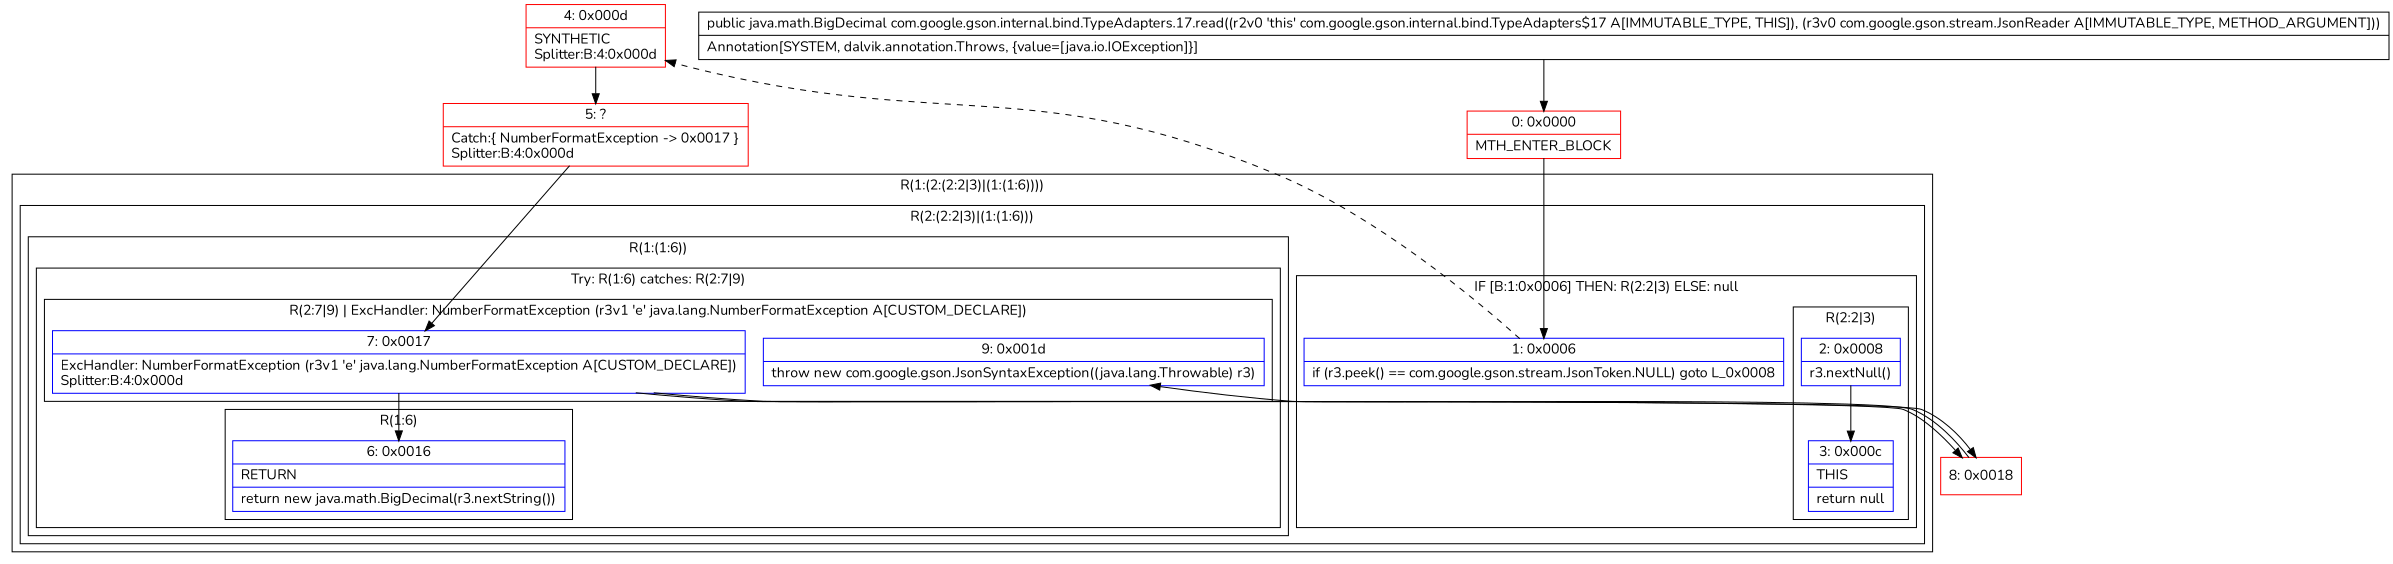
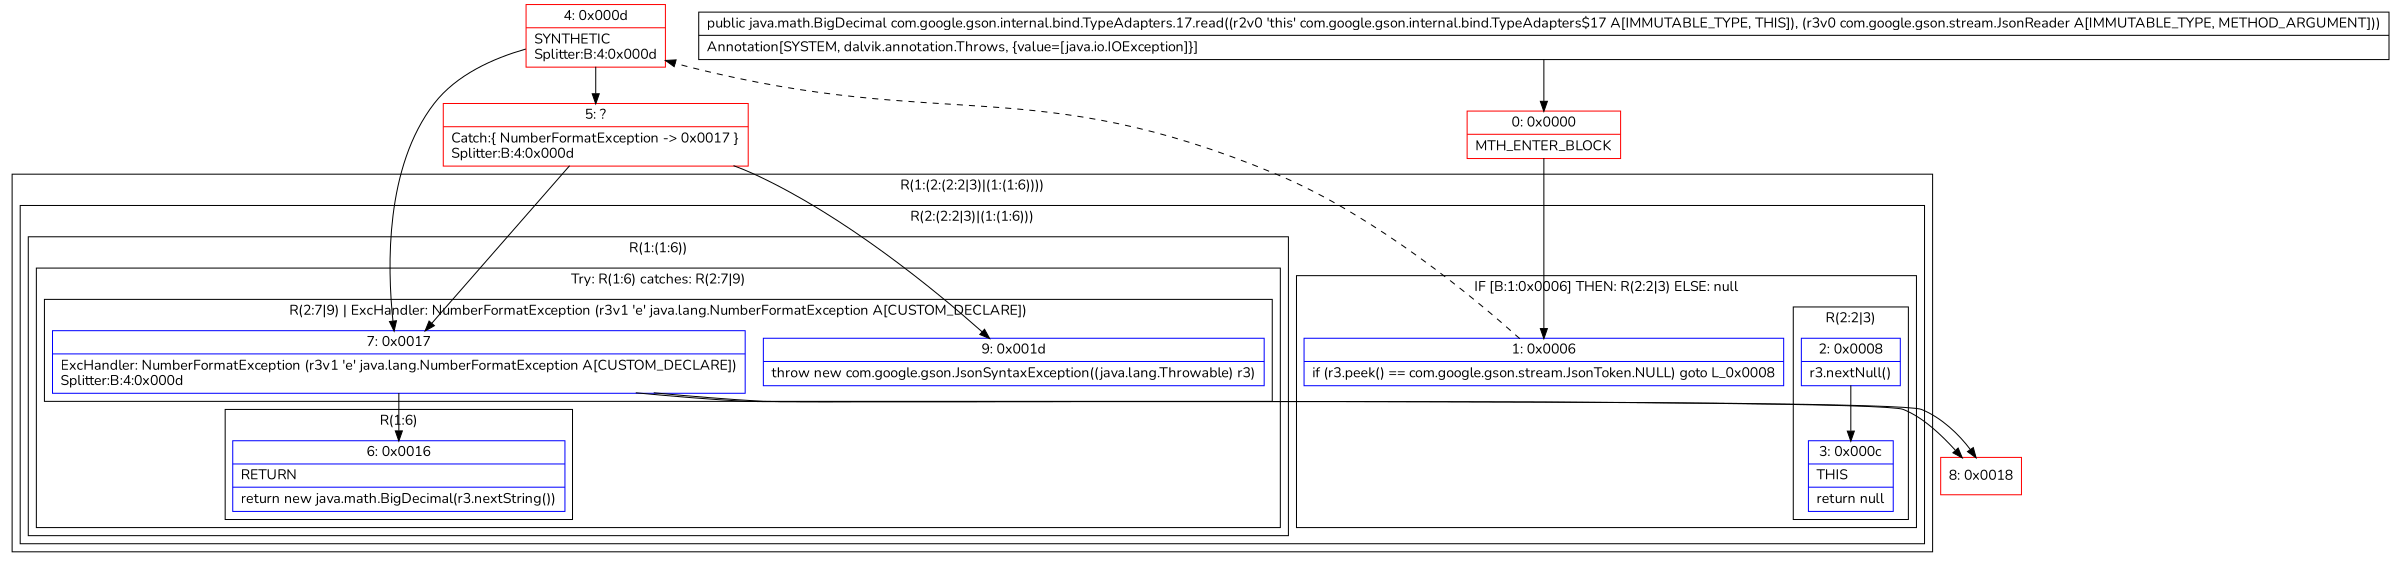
none -> (407, 156)
(1574, 402) -> (870, 243)
